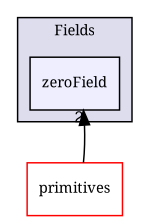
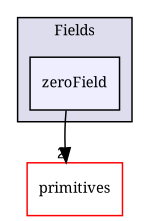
(85, 144) -> (65, 131)
